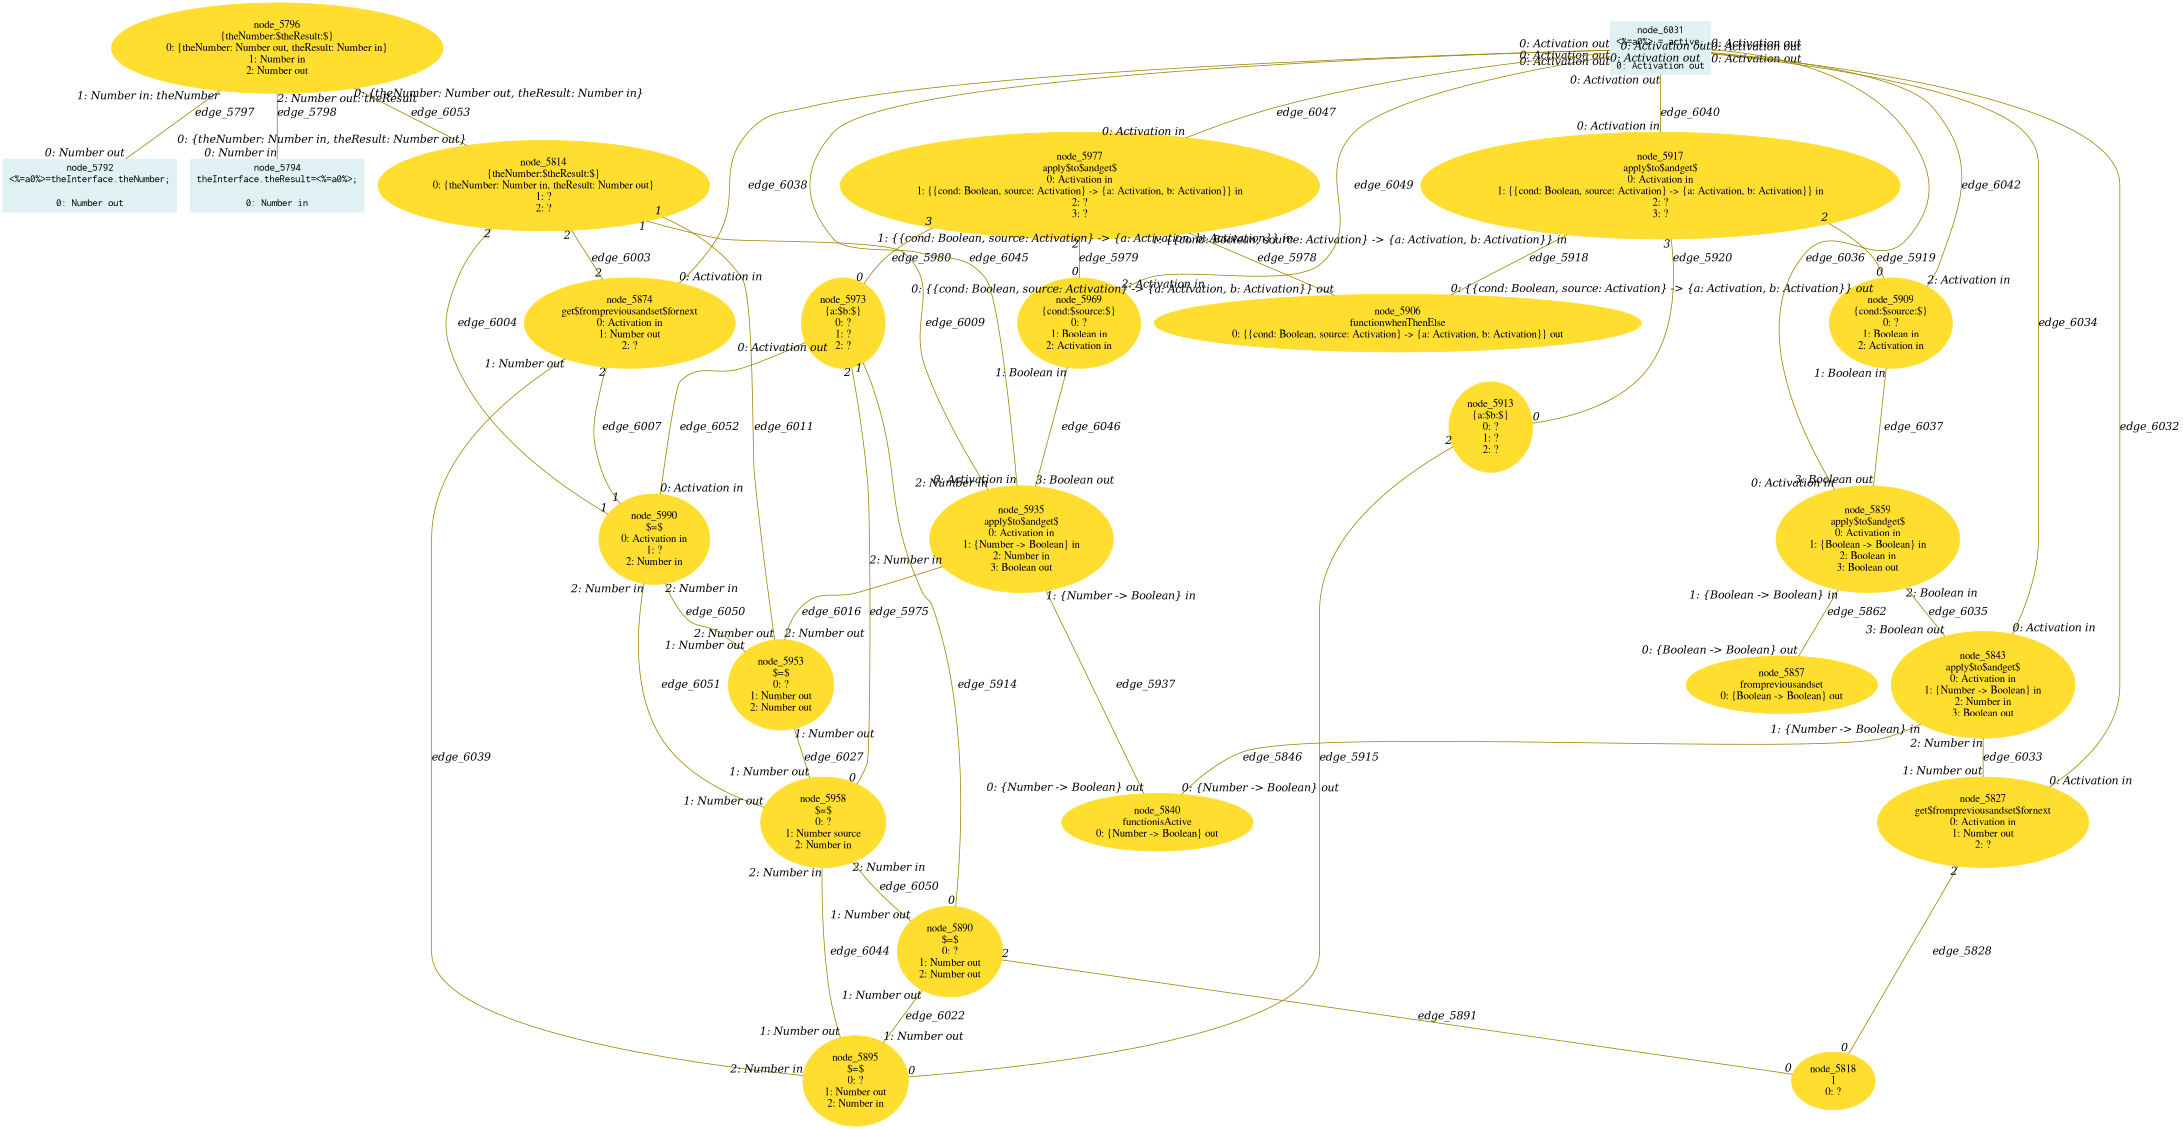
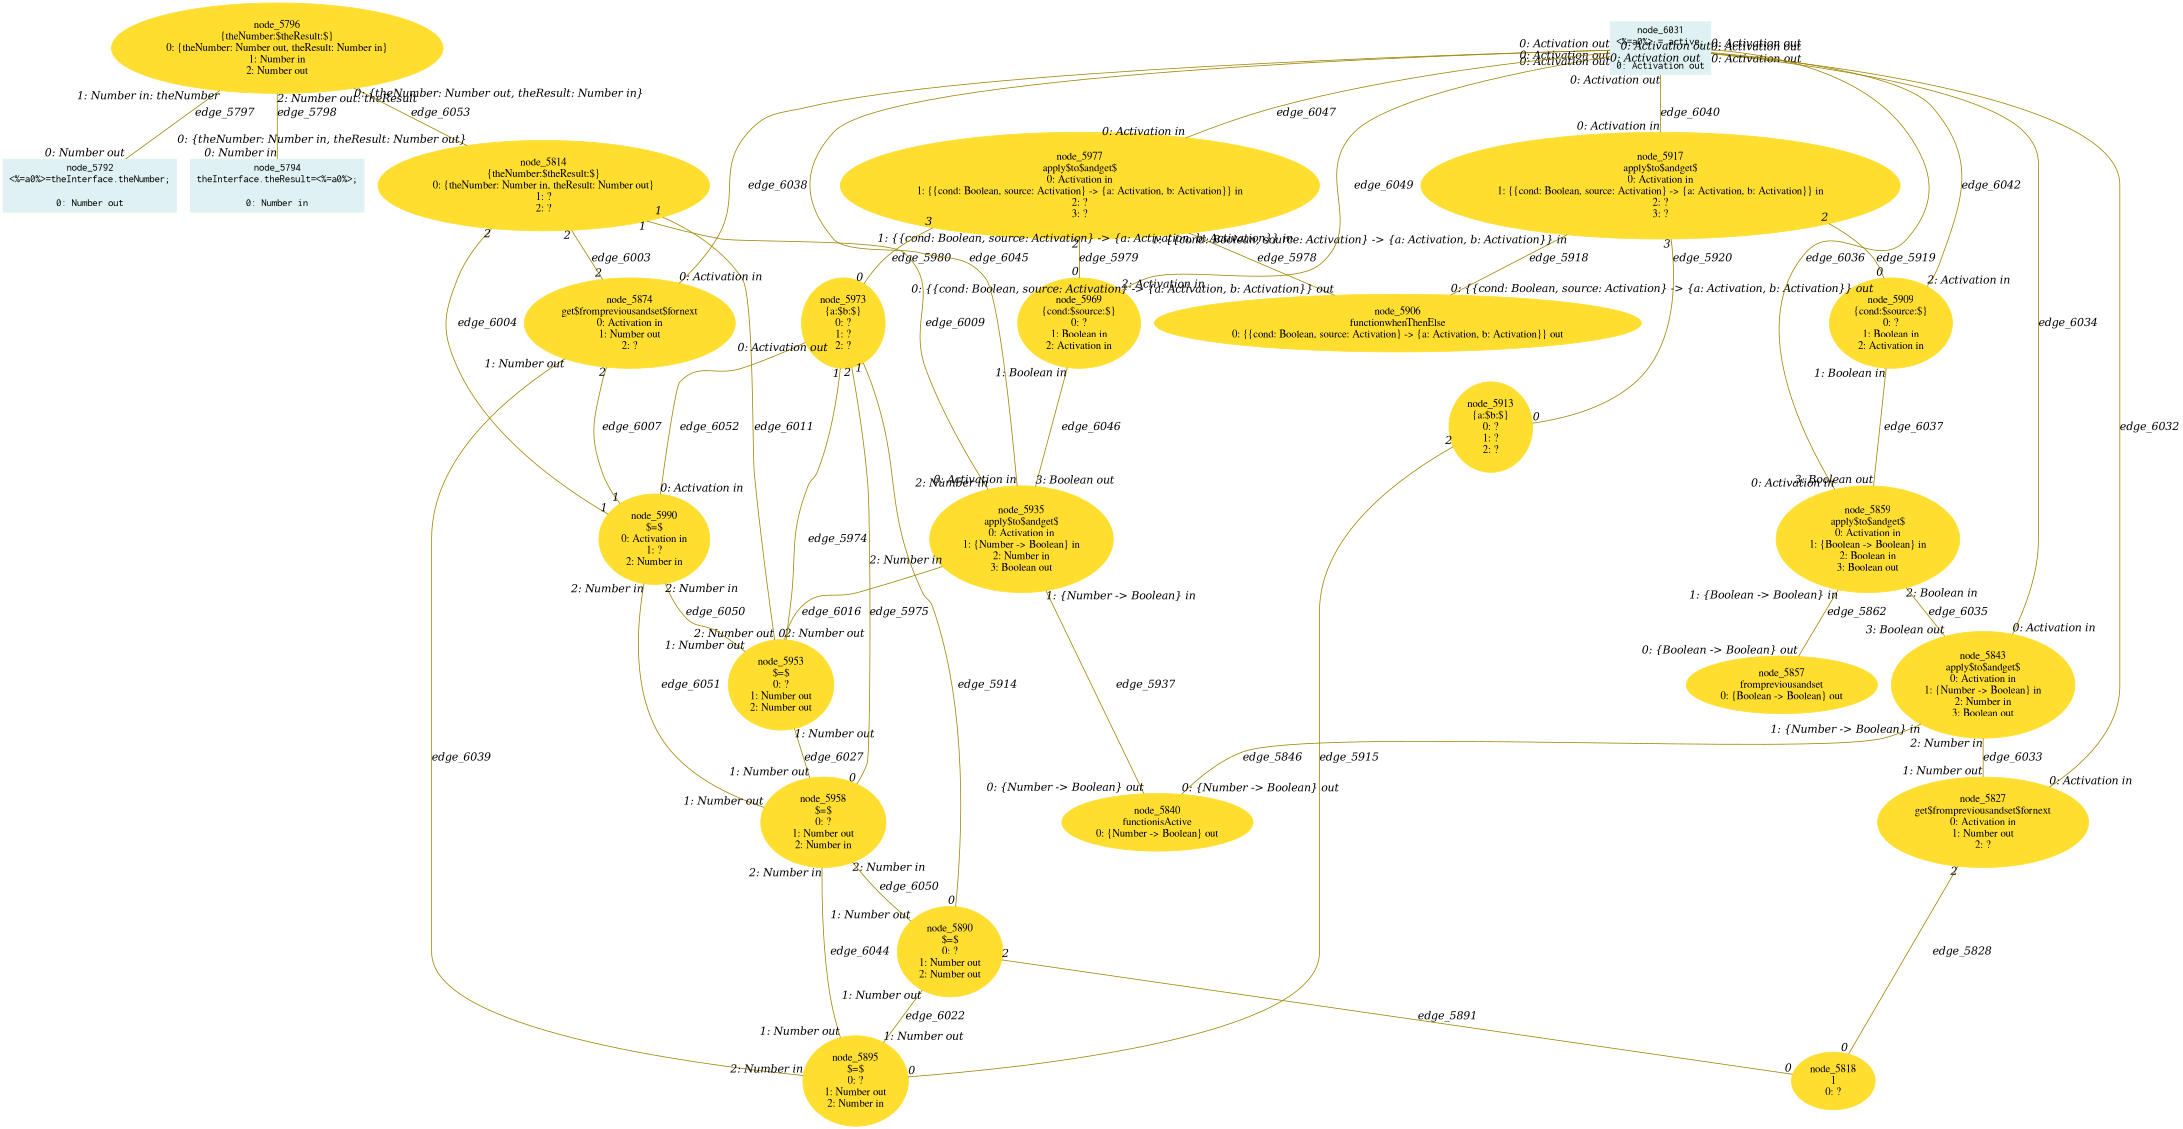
none -> (803, 501)
(823, 822) -> (823, 822)
